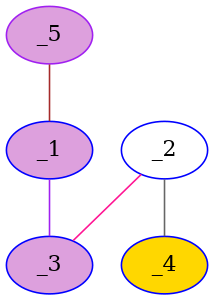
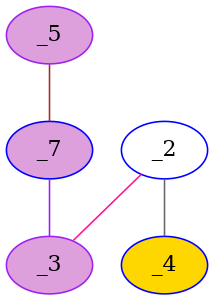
(50, 150) -> (50, 150)
(50, 265) -> (50, 265)
